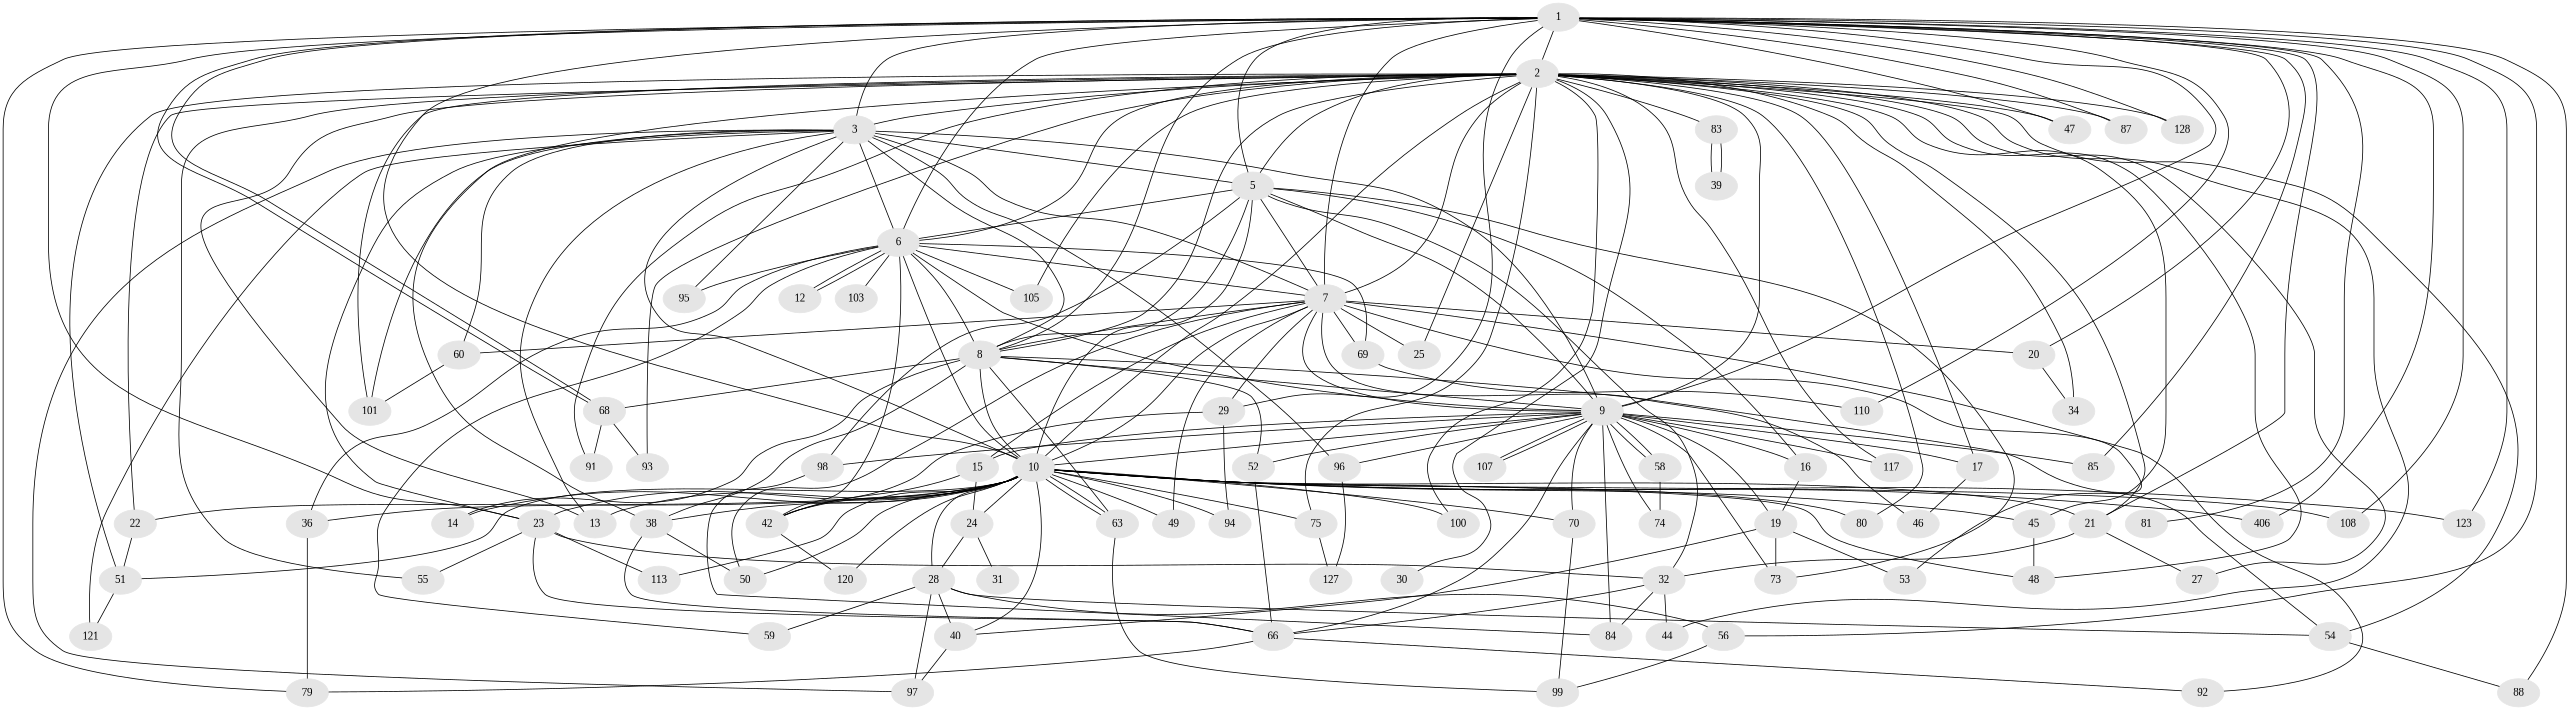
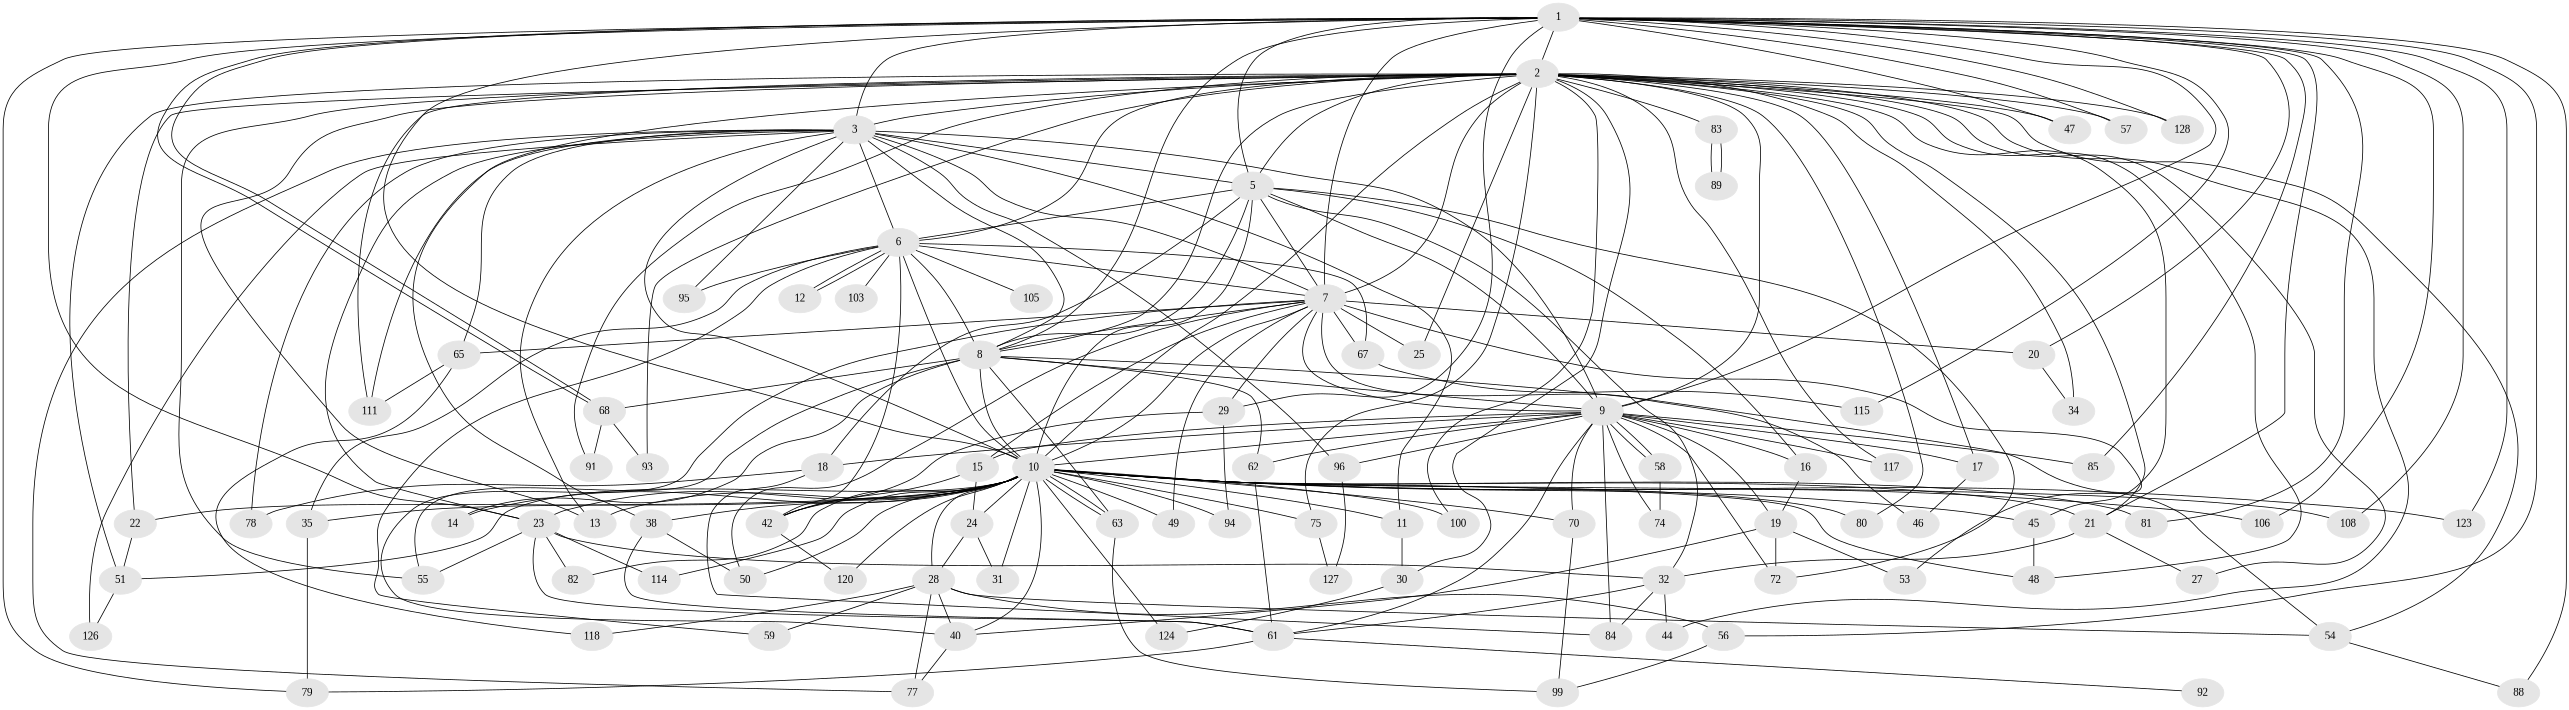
(1176, 38) -> none
(1250, 97) -> none
(2126, 130) -> (2126, 130)
(1716, 186) -> (1716, 186)
(459, 355) -> (459, 355)
(1363, 355) -> (1363, 355)
(1200, 370) -> none
(1939, 399) -> (703, 452)
(370, 411) -> (370, 411)
(1862, 411) -> (1862, 411)
(817, 443) -> (718, 468)
(823, 468) -> (823, 468)
(1253, 468) -> (1253, 468)
(1485, 468) -> none
none -> (1594, 482)
none -> (251, 524)
(307, 524) -> (307, 524)
none -> (1016, 524)
none -> (1402, 524)
(2262, 524) -> (2262, 524)
none -> (573, 580)
(659, 580) -> (659, 580)
(1776, 580) -> (1776, 580)
(91, 637) -> (91, 637)
none -> (592, 637)
none -> (1167, 637)
(1273, 637) -> (1273, 637)
(913, 693) -> (913, 693)
